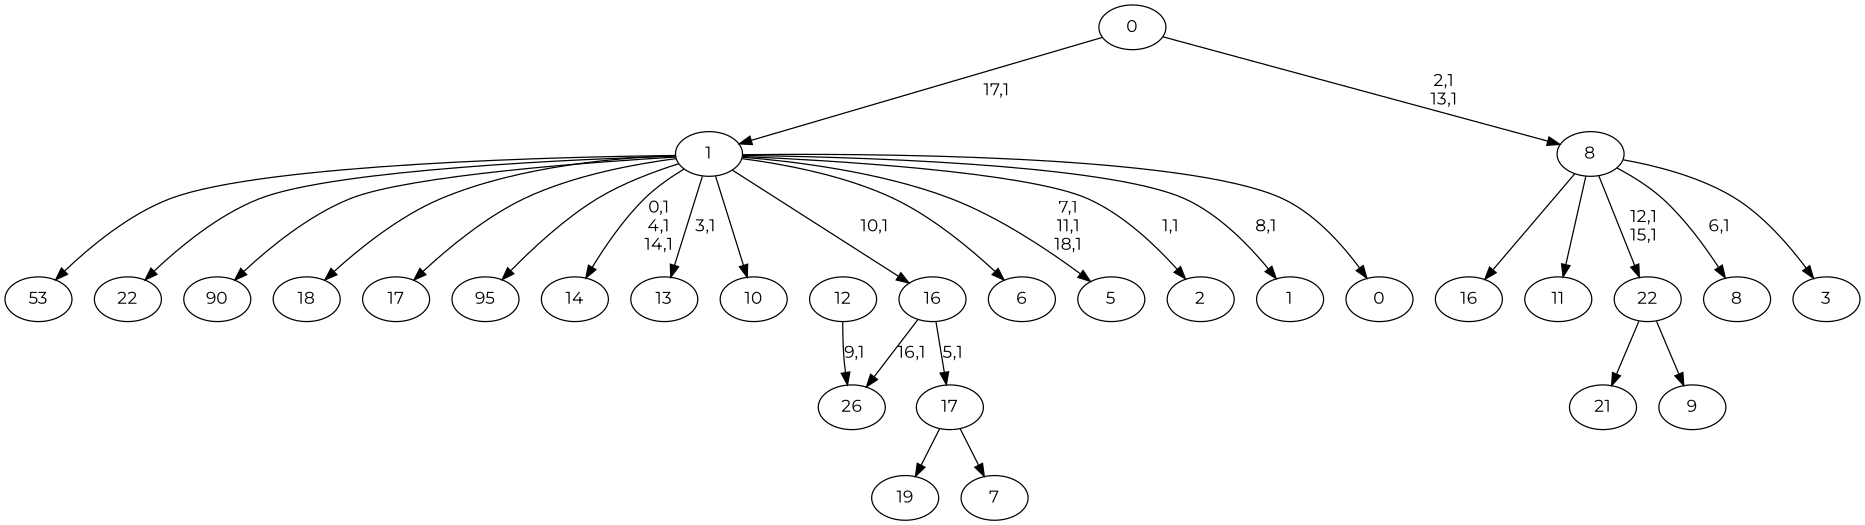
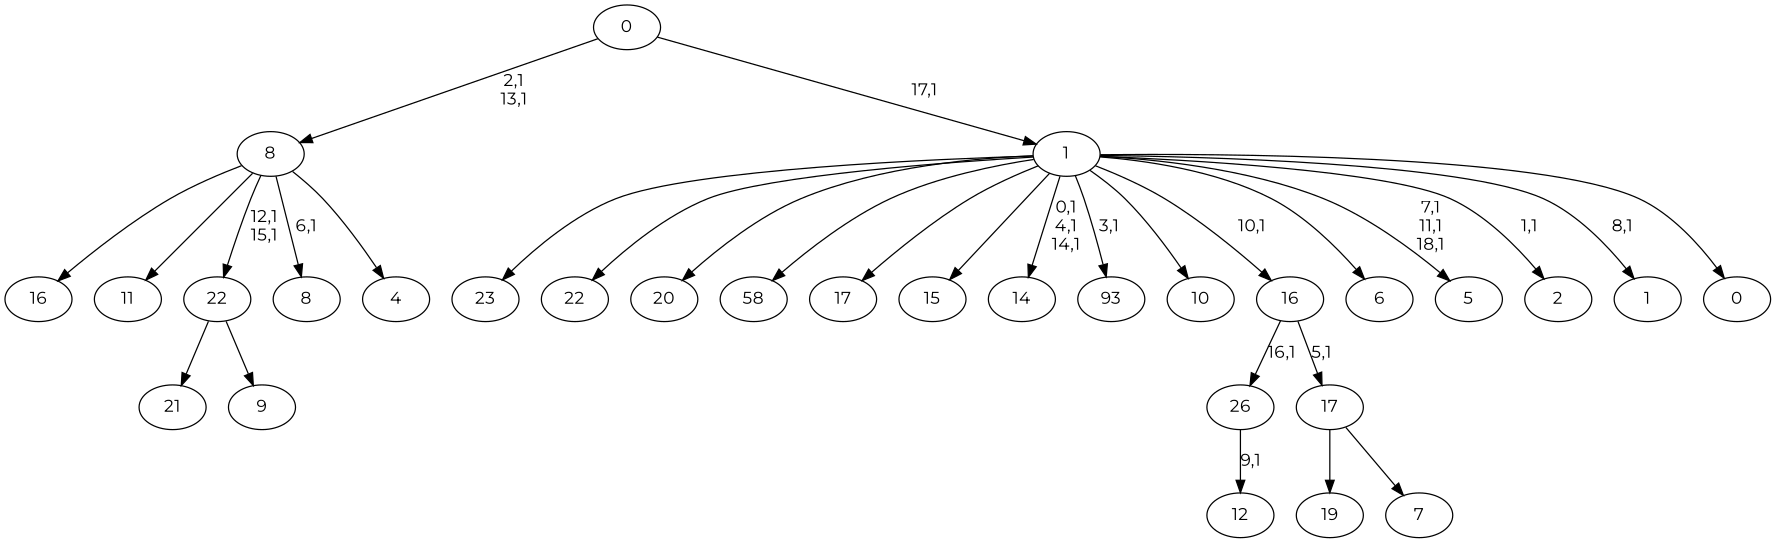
(38, 299) -> (485, 299)
(217, 299) -> (664, 299)
(307, 299) -> (754, 299)
(485, 299) -> (932, 299)
(664, 299) -> (1111, 299)
(1826, 299) -> (396, 299)
(843, 347) -> (1240, 455)
